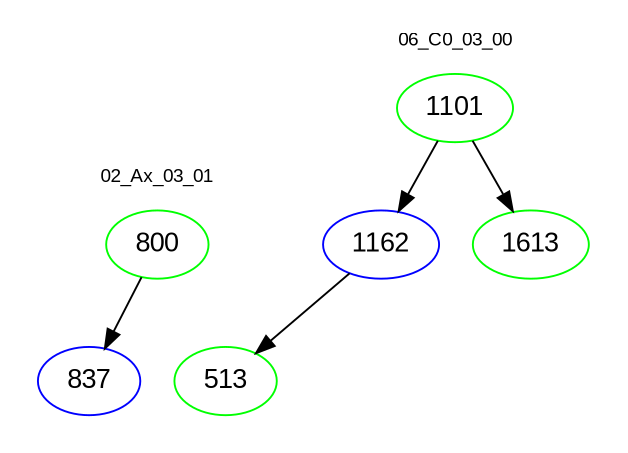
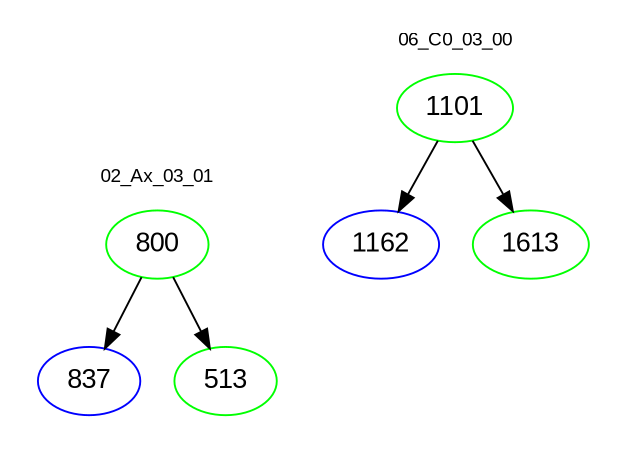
(310, 307) -> (187, 304)
